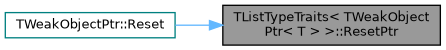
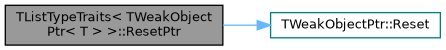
(192, 25) -> (240, 25)
